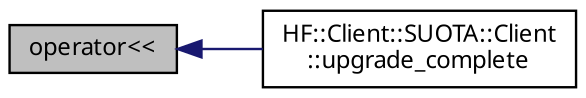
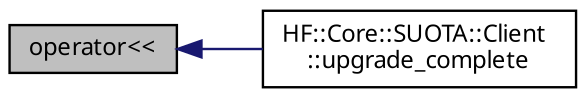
(419, 49) -> (419, 49)
